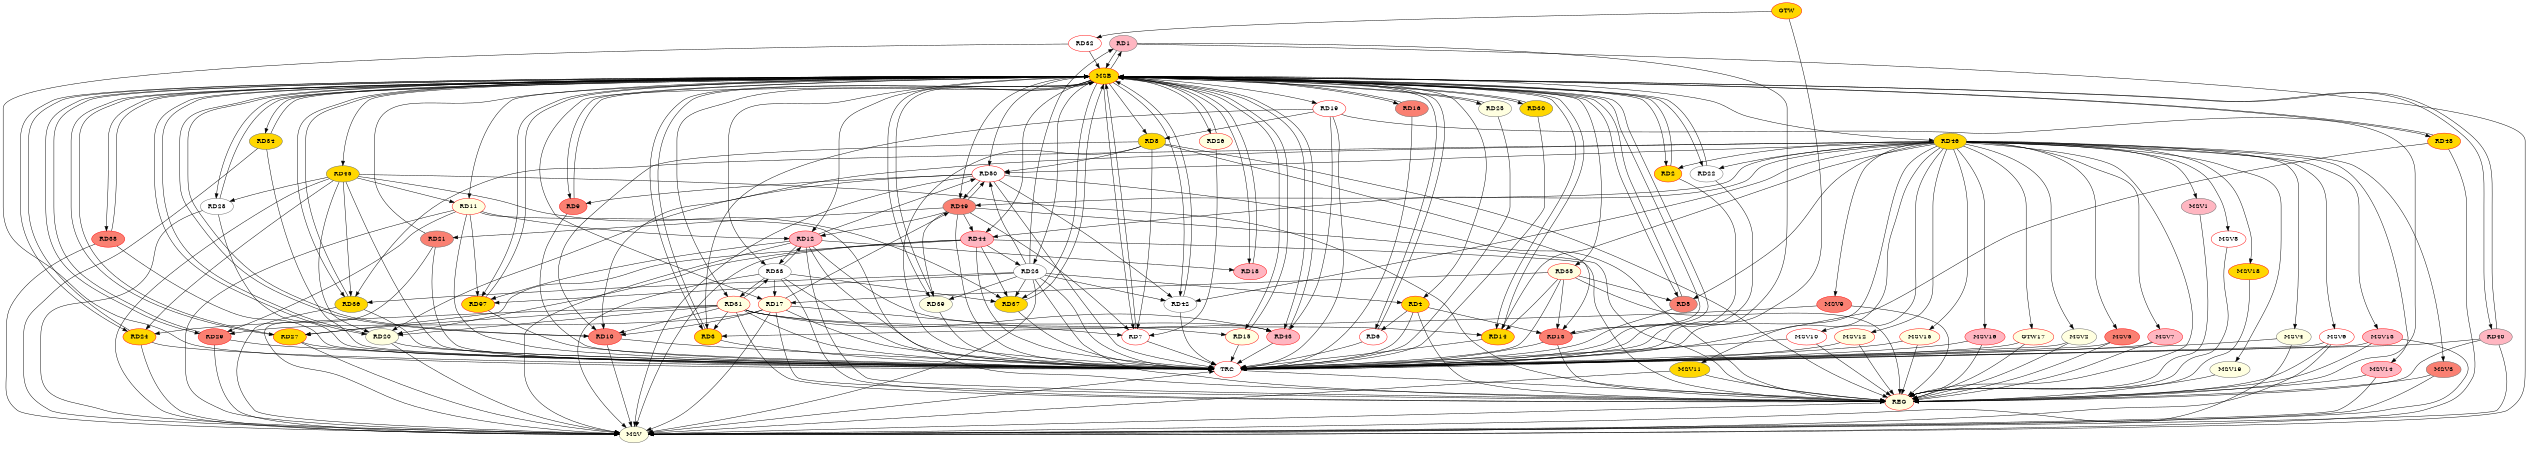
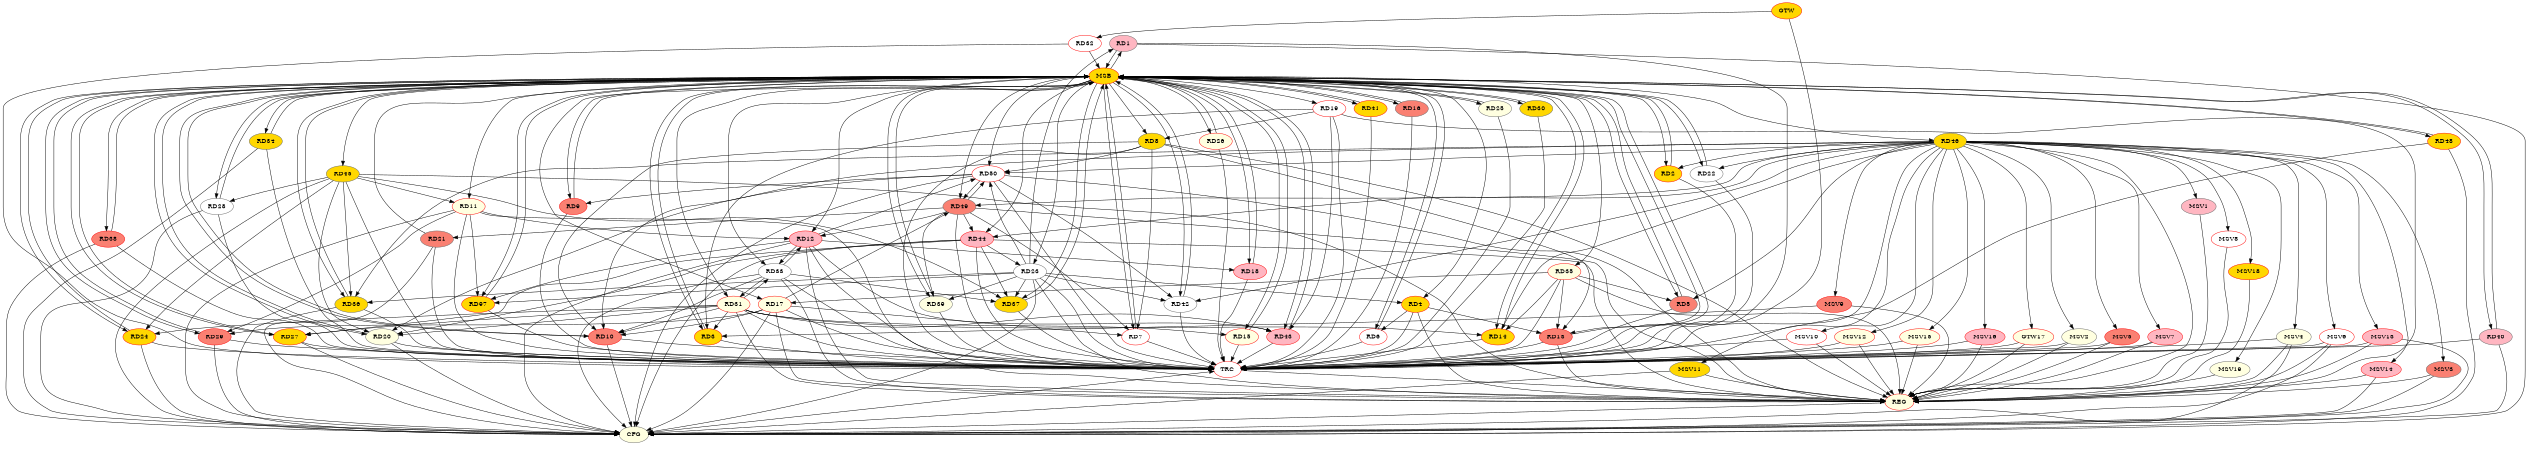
none -> (1371, 109)
(1215, 259) -> (1225, 253)
(775, 284) -> (713, 296)
none -> (1229, 318)
(2205, 395) -> (2110, 393)
(634, 435) -> (634, 435)
